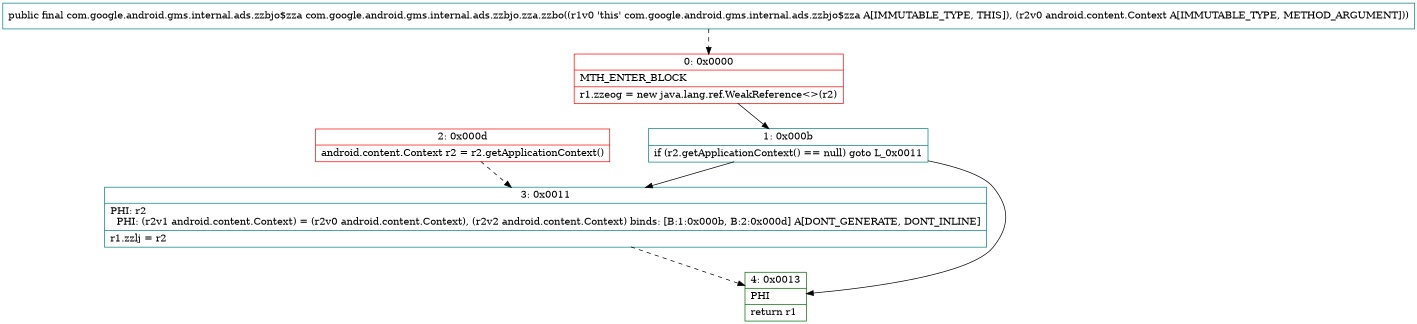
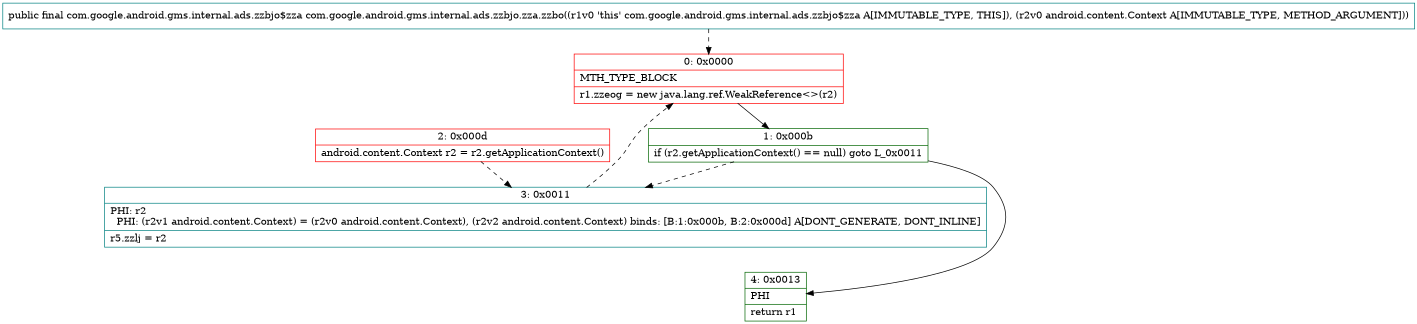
(633, 78) -> (628, 78)
(788, 145) -> (788, 145)
(693, 174) -> (693, 174)
(139, 238) -> (139, 238)
(685, 265) -> (628, 148)
